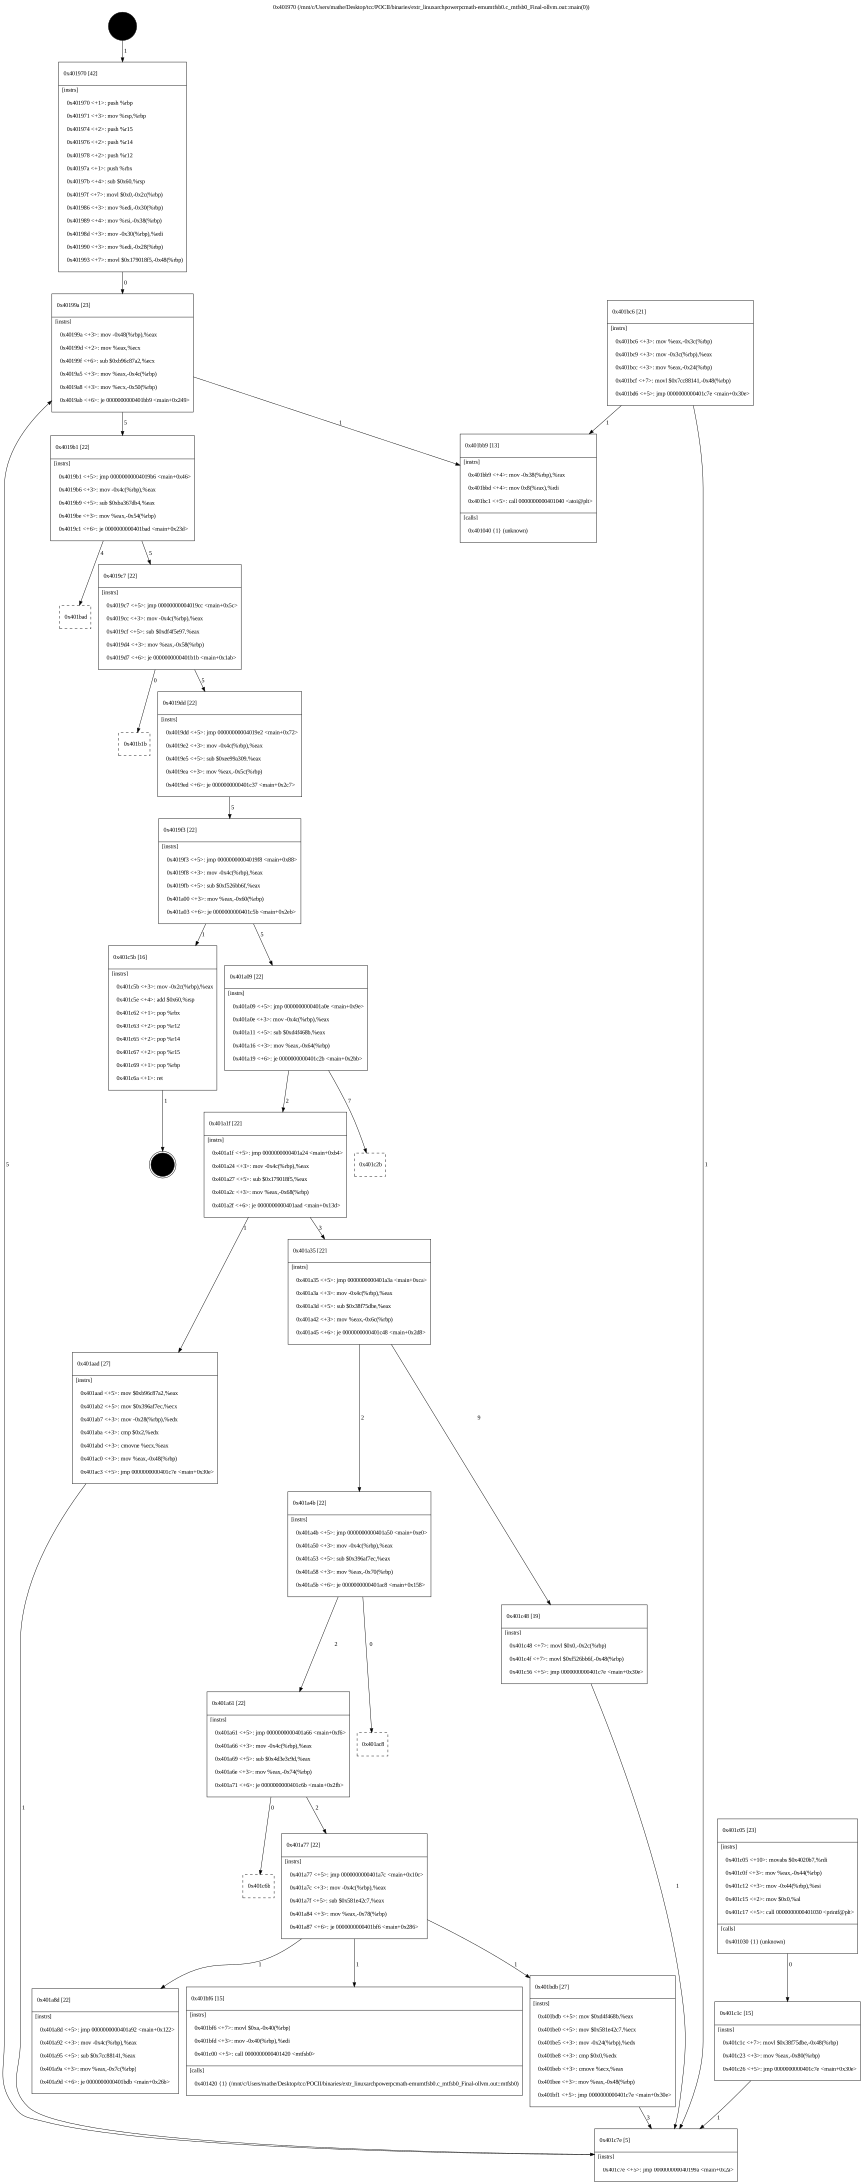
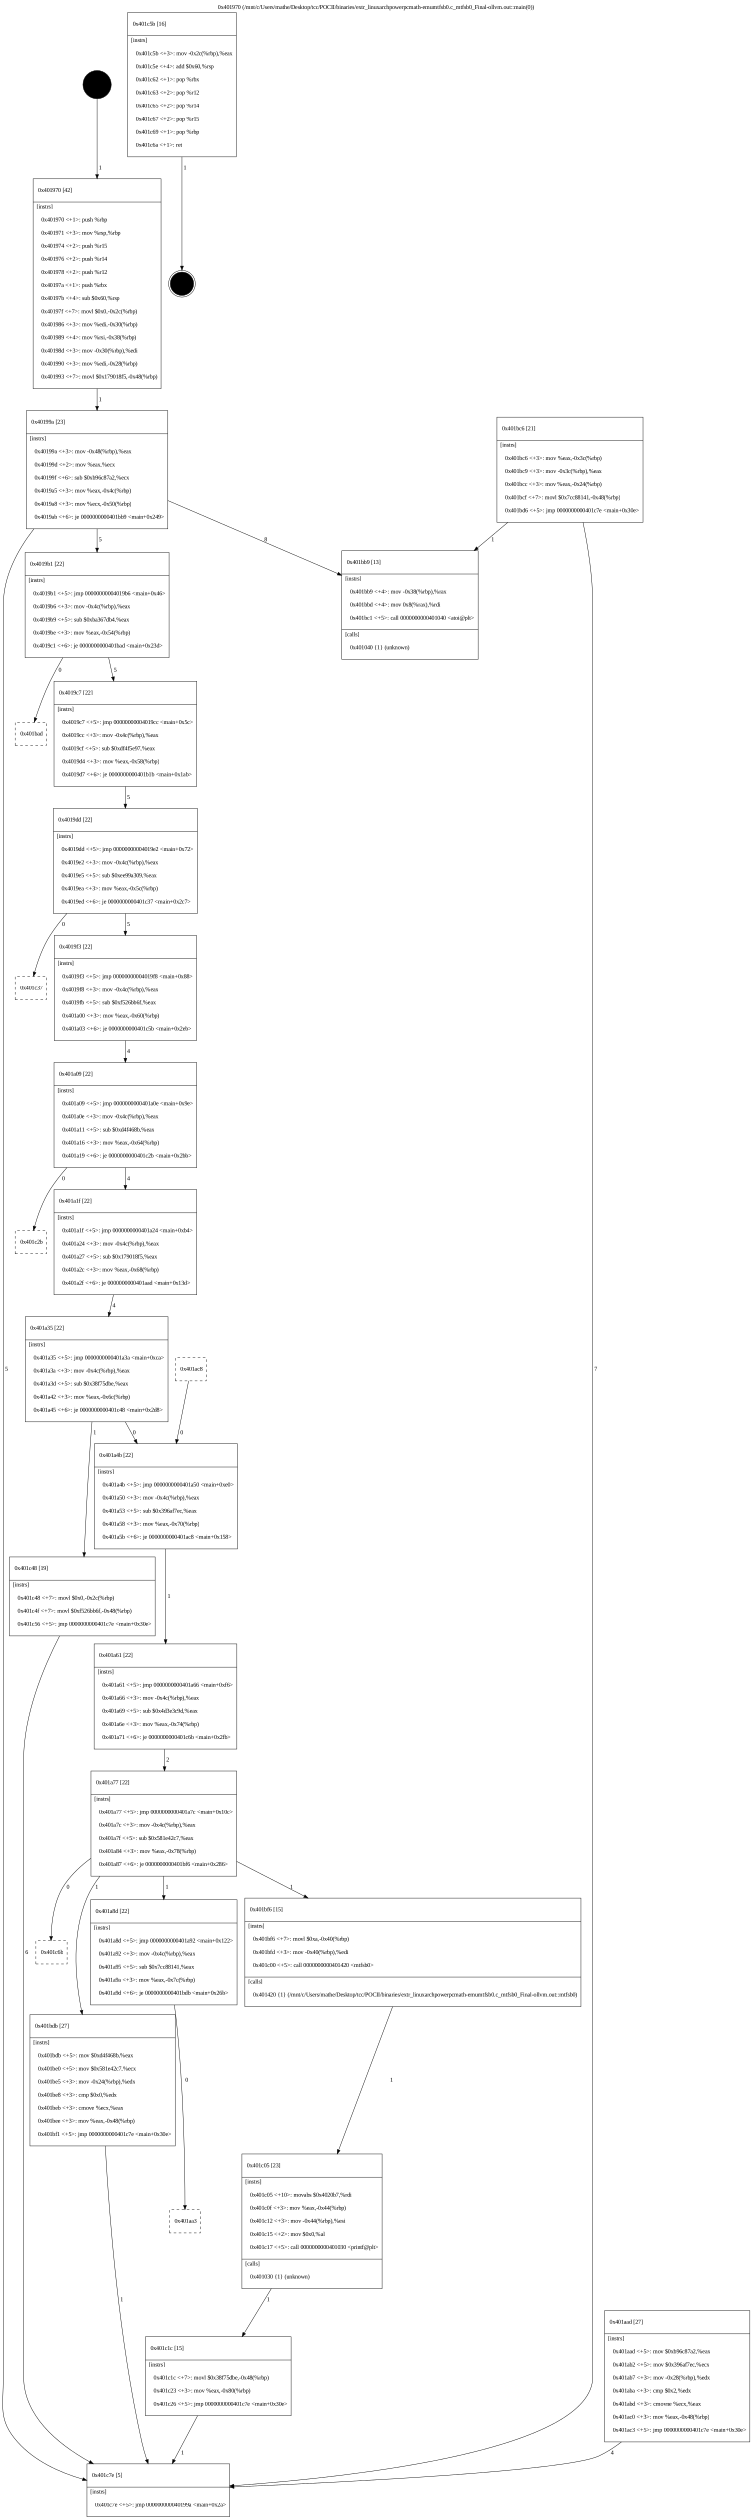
(125, 283) -> (99, 400)
(340, 423) -> (265, 540)
(101, 554) -> (59, 670)
(134, 744) -> none
(202, 933) -> none
(261, 935) -> (128, 1052)
none -> (31, 988)
(287, 1101) -> (128, 1179)
(349, 1101) -> (63, 1179)
(705, 1165) -> (595, 1369)
(320, 1228) -> (113, 1306)
(215, 1283) -> none
(362, 1418) -> (134, 1433)
(478, 1418) -> (94, 1433)
(4, 1543) -> (3, 1522)
(335, 1644) -> (168, 1596)
(367, 1663) -> (183, 1410)
(23, 1808) -> (612, 2453)
(266, 1834) -> (60, 1892)
(677, 1886) -> (26, 1952)
(790, 1965) -> (267, 2300)
none -> (366, 2078)
(648, 2118) -> (121, 2300)
none -> (185, 2221)
